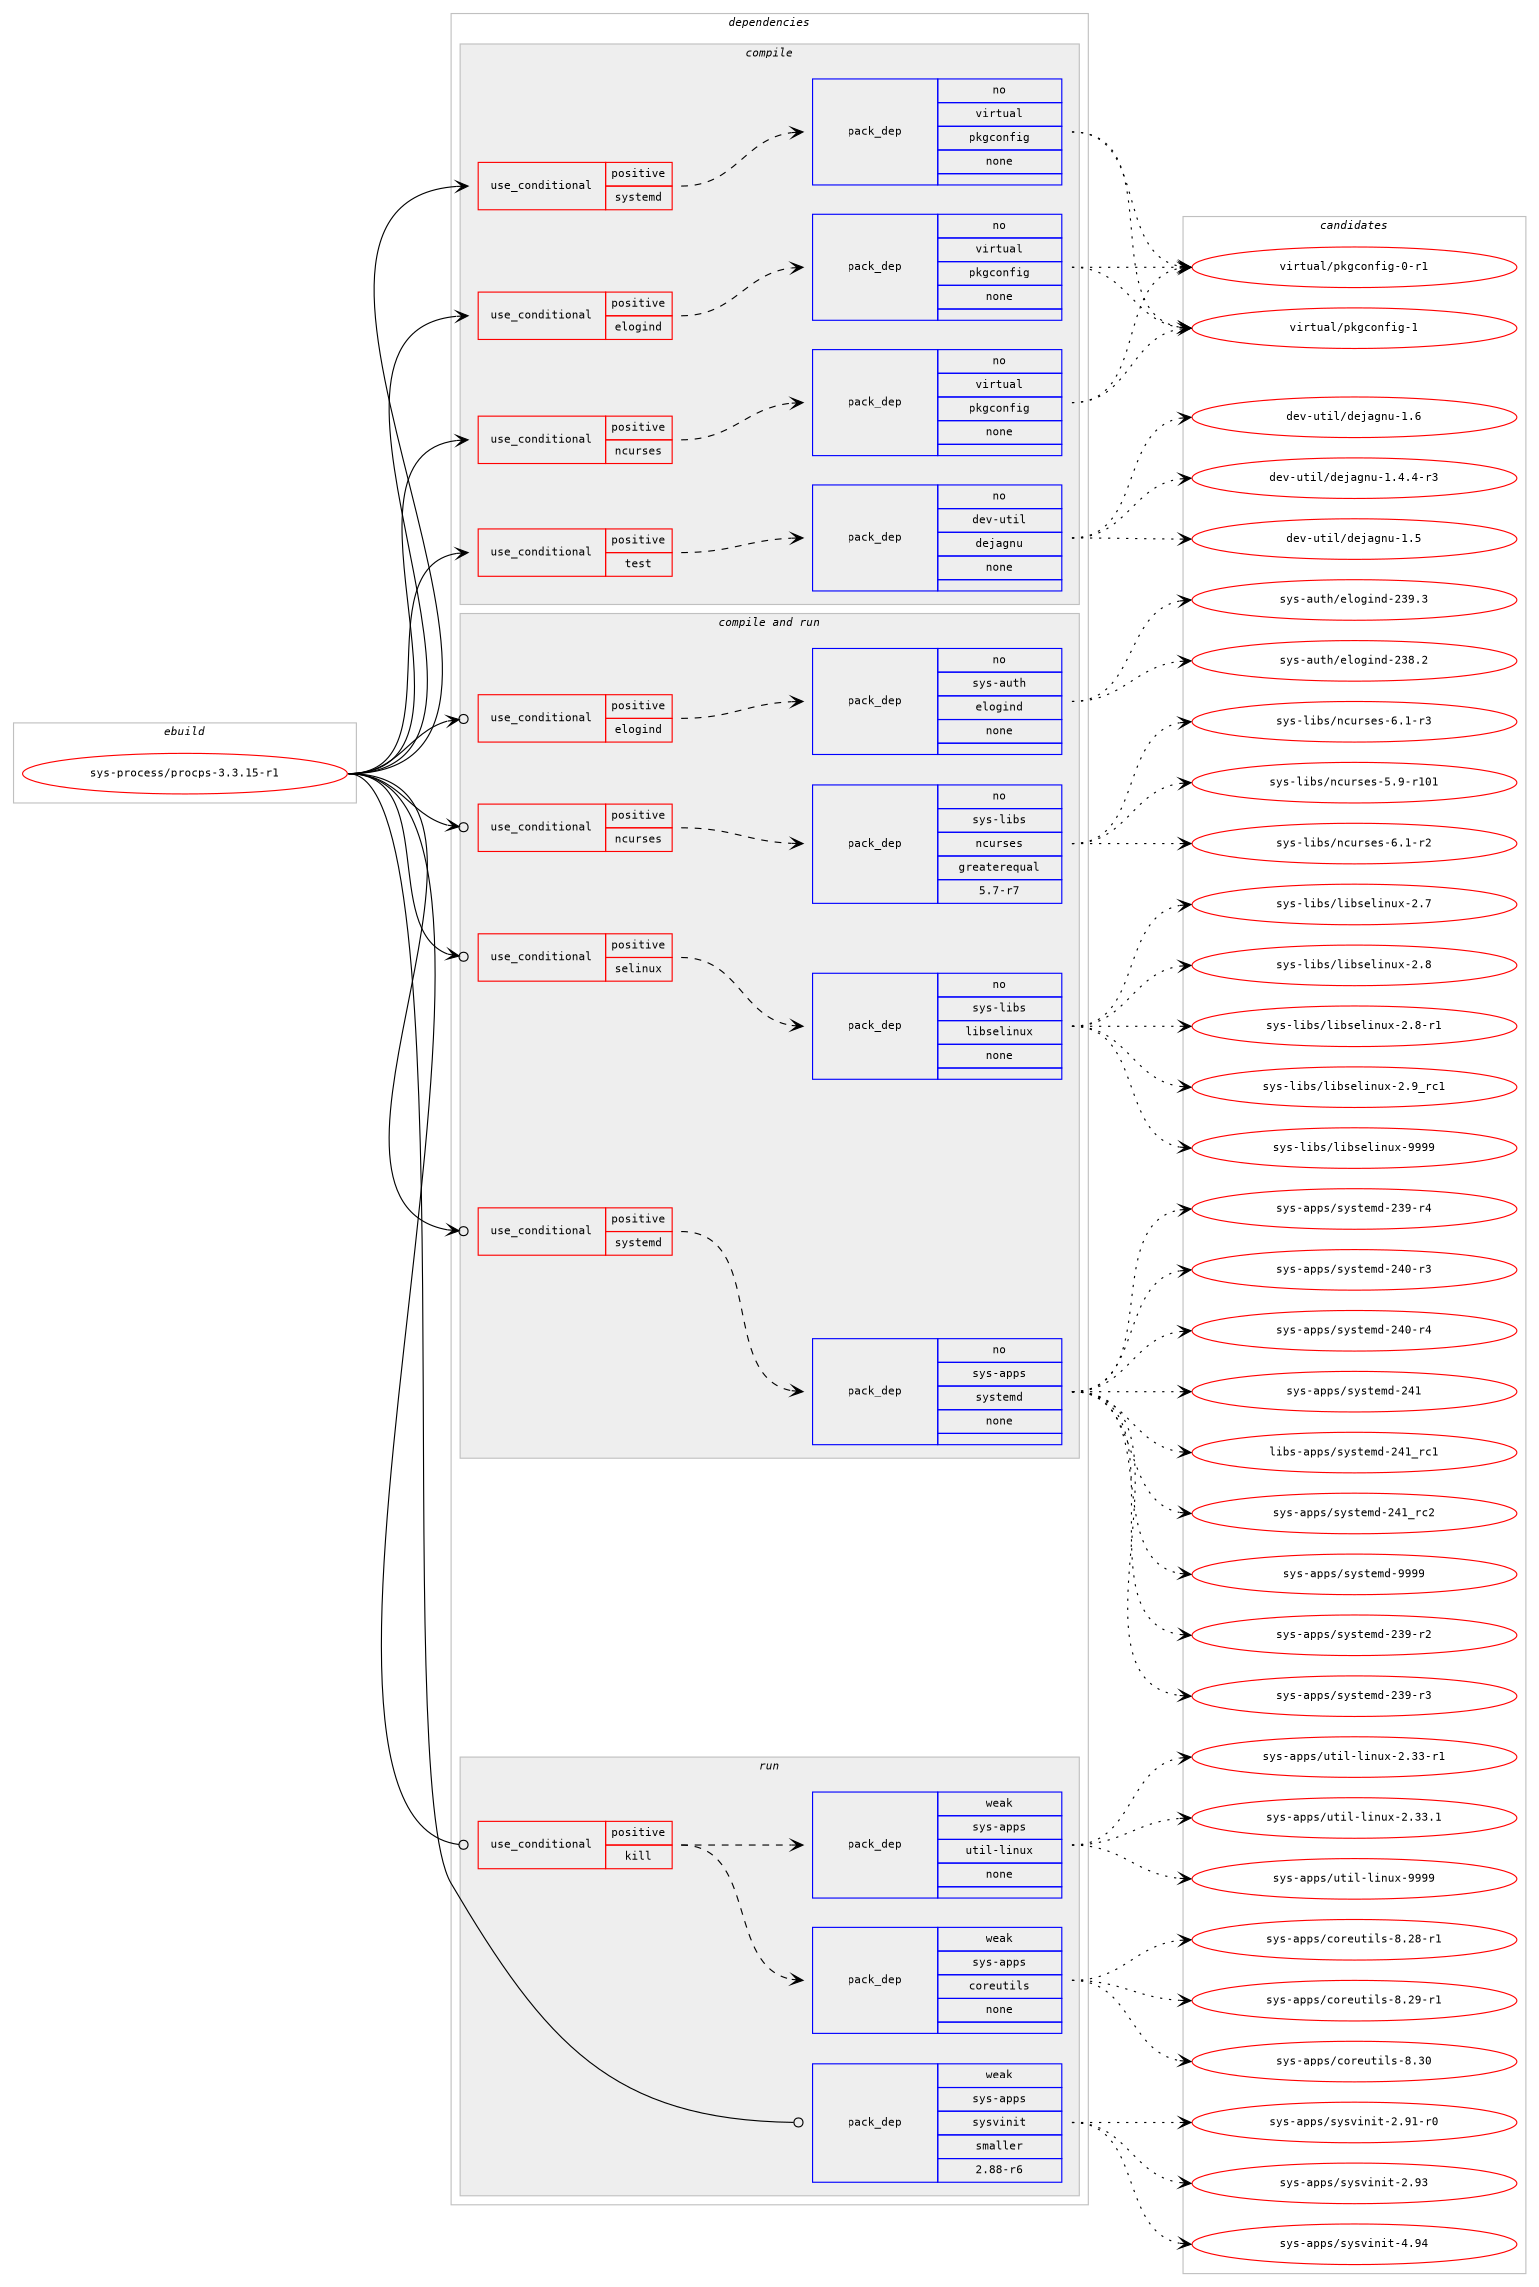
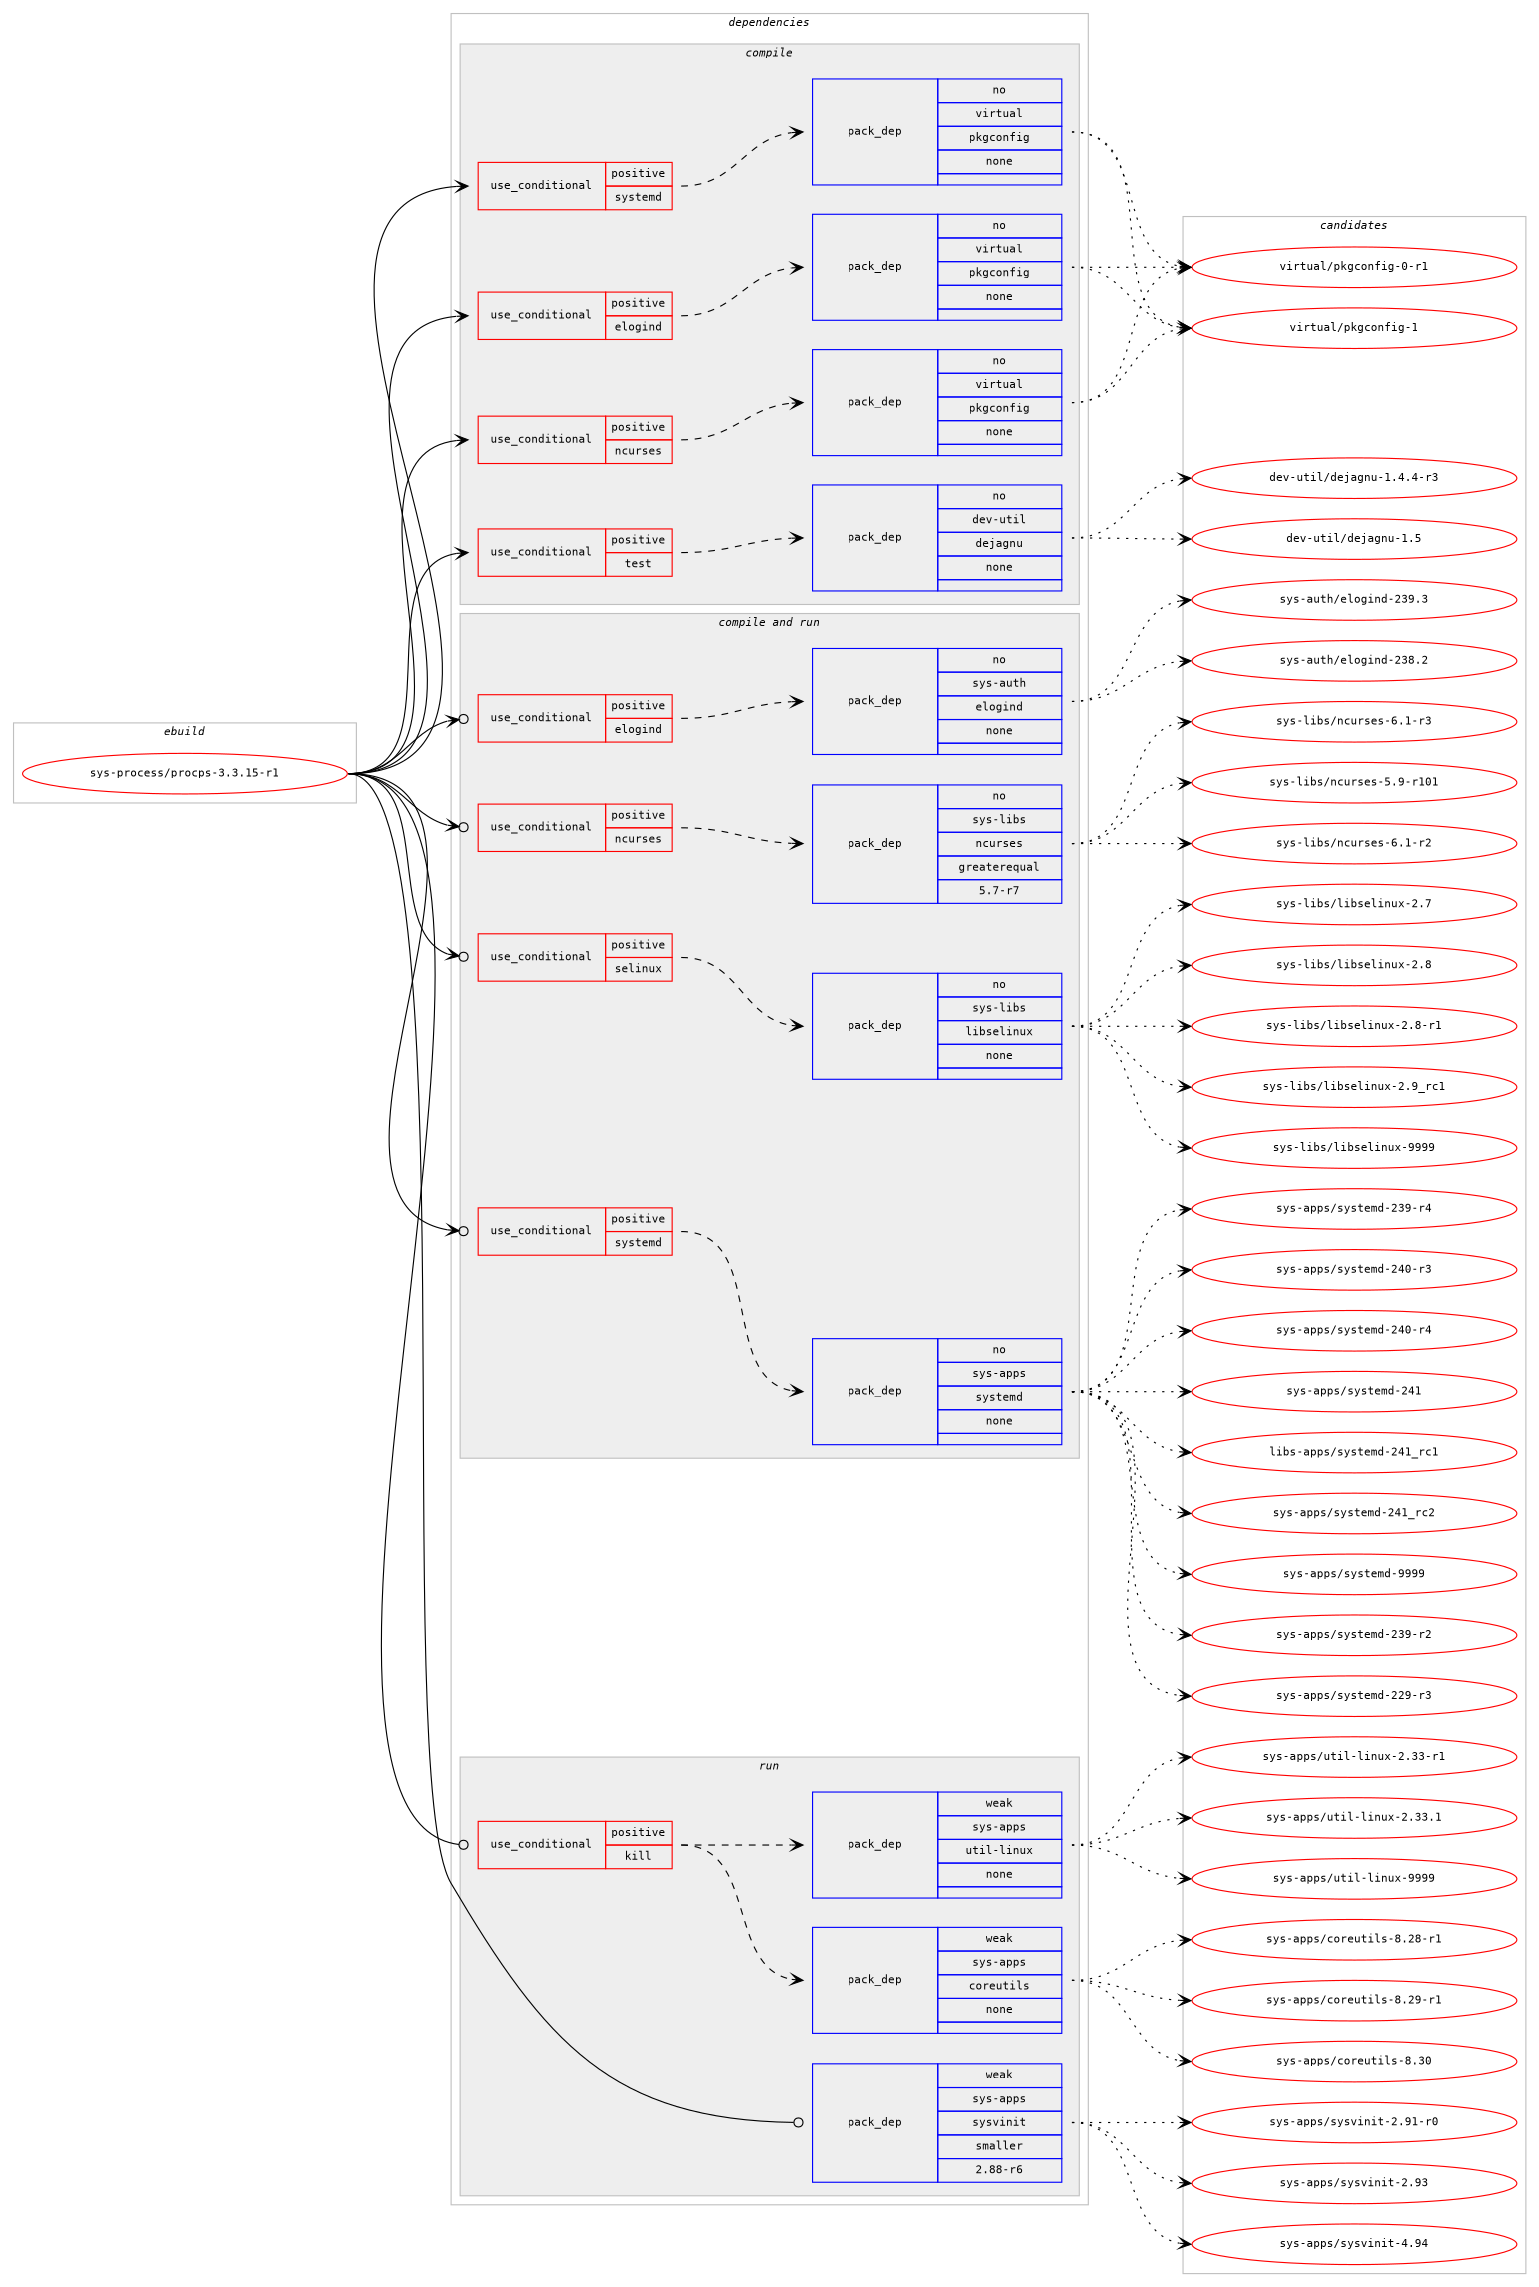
(1354, 417) -> none
(1354, 1696) -> (1354, 1696)
